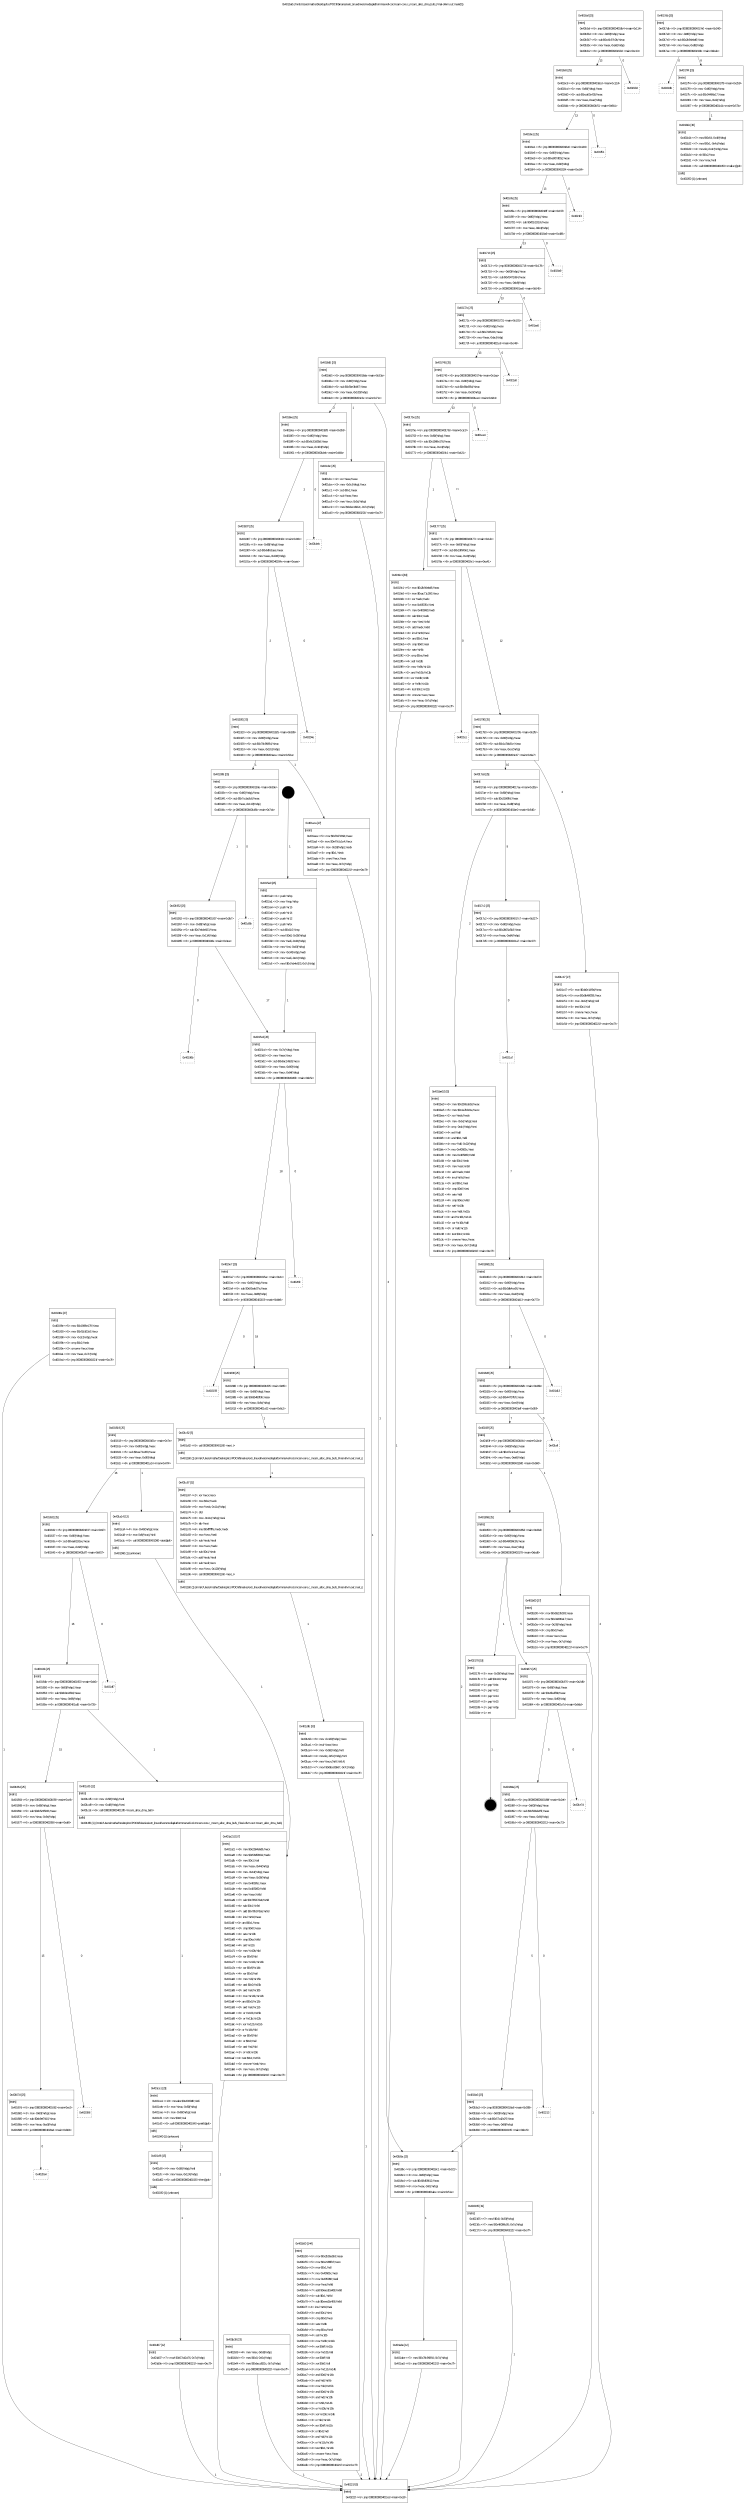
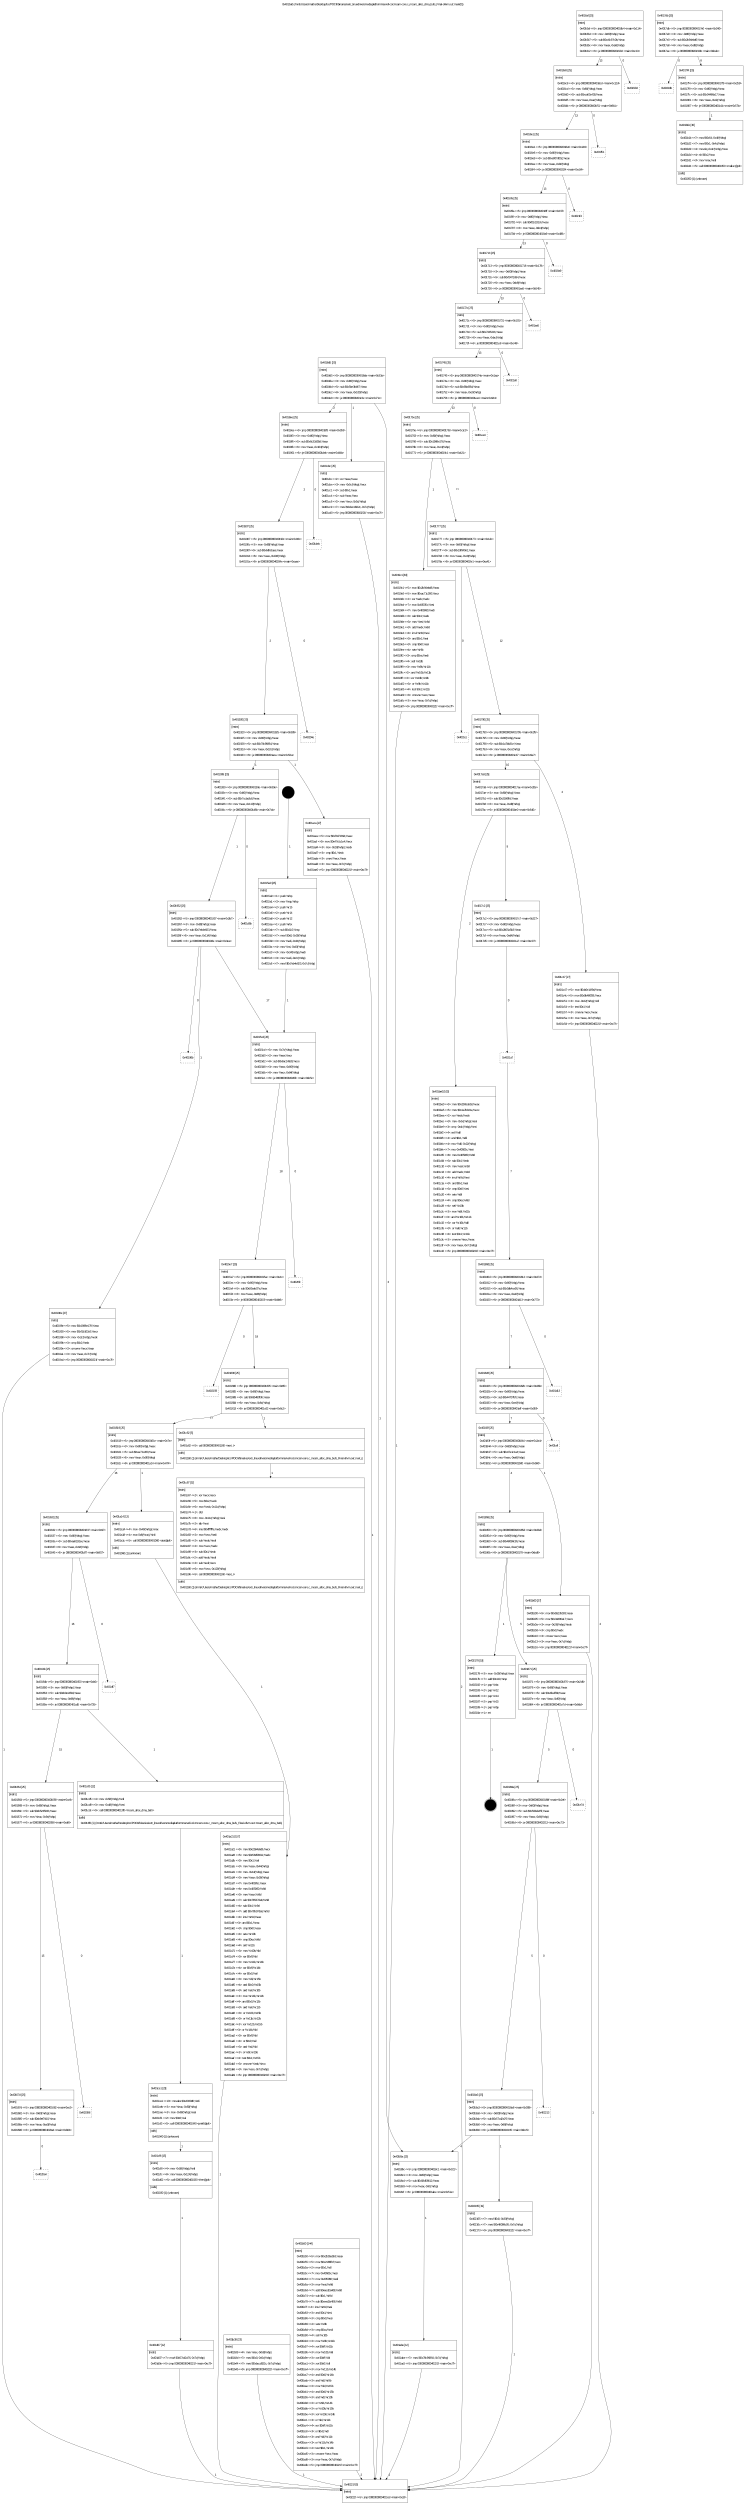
none -> (181, 1135)
none -> (198, 1419)
(330, 1750) -> none
none -> (499, 2168)
